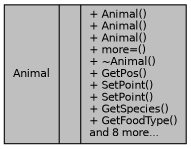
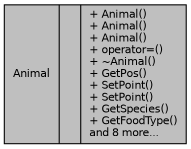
(118, 50) -> (126, 50)
